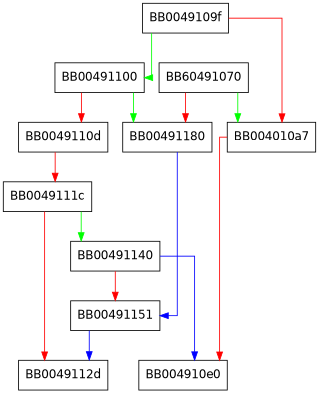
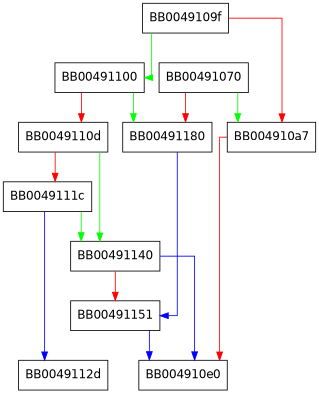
(204, 78) -> (204, 78)
(271, 137) -> (271, 137)
none -> (100, 193)
(45, 282) -> (45, 282)
(89, 341) -> (149, 341)
